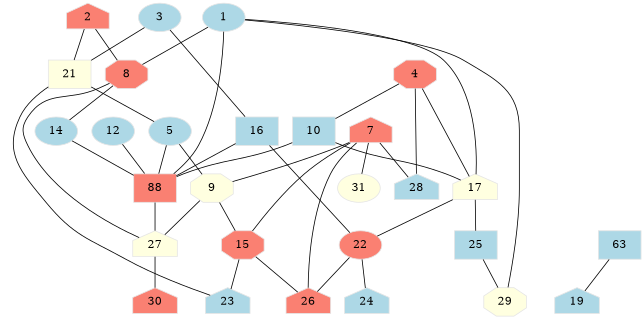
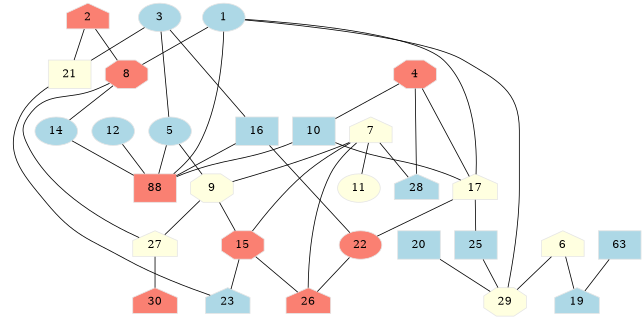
(123, 104) -> (165, 74)
(371, 131) -> (371, 131)
(359, 188) -> (359, 188)
(155, 217) -> none
none -> (419, 245)
none -> (563, 245)
(367, 302) -> none
